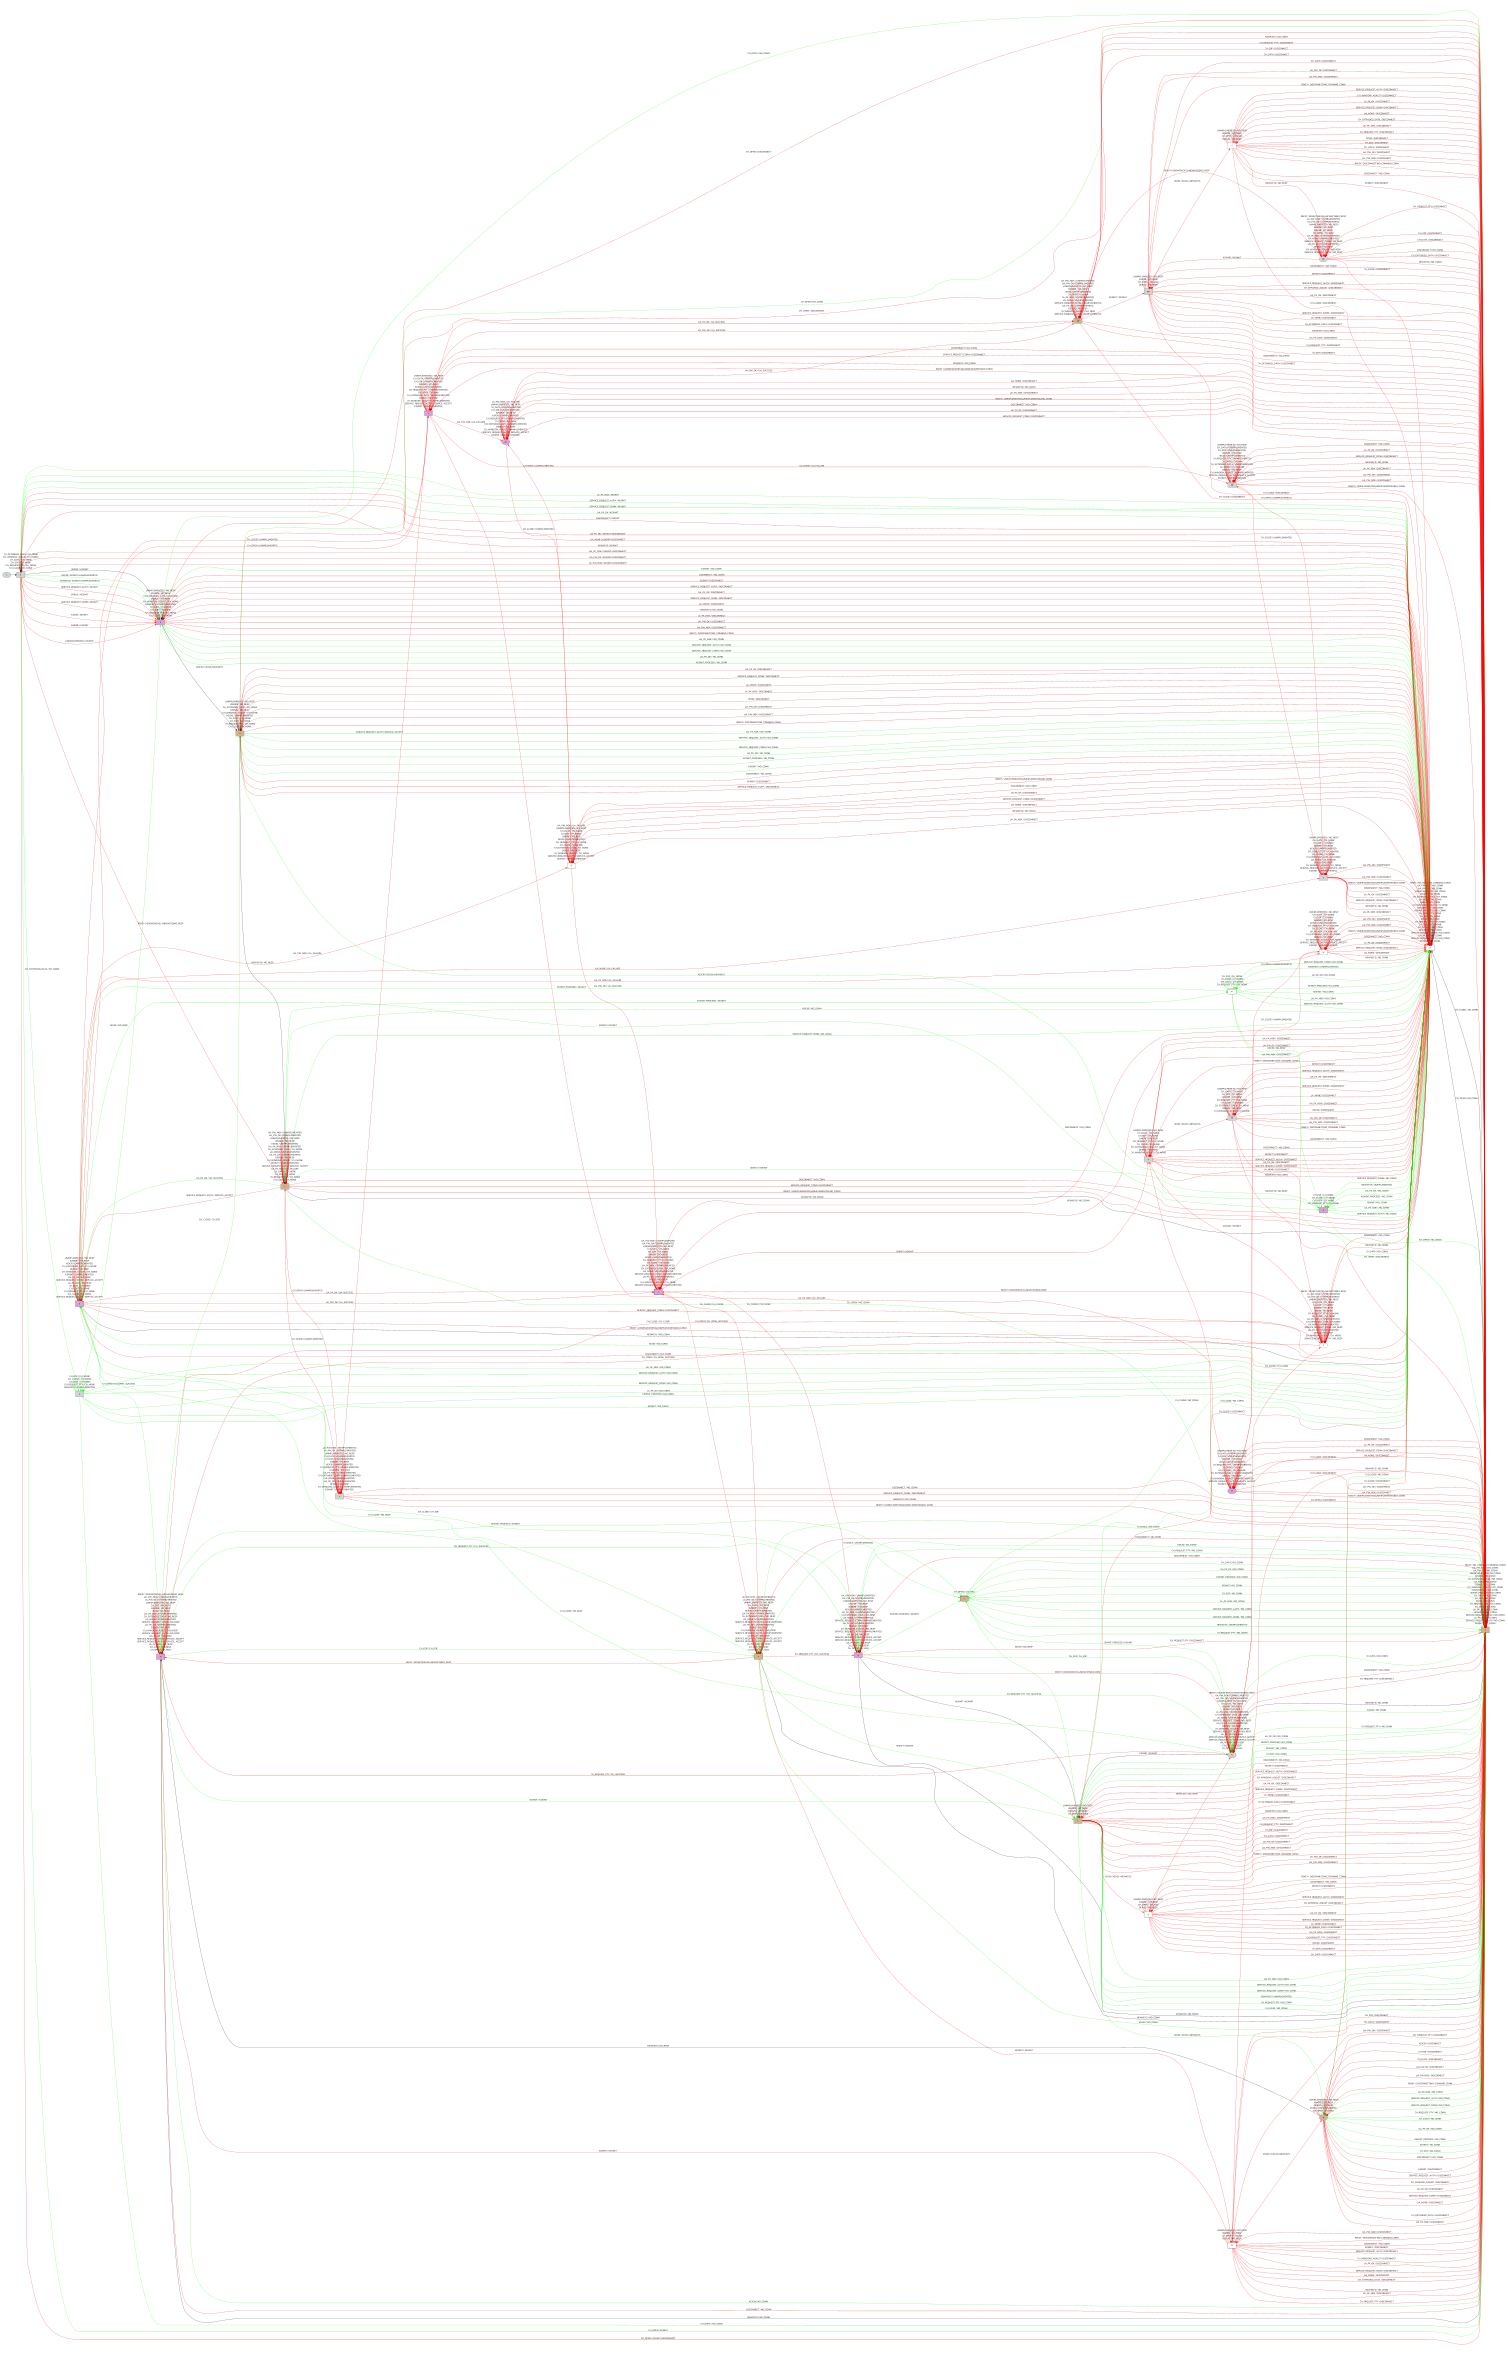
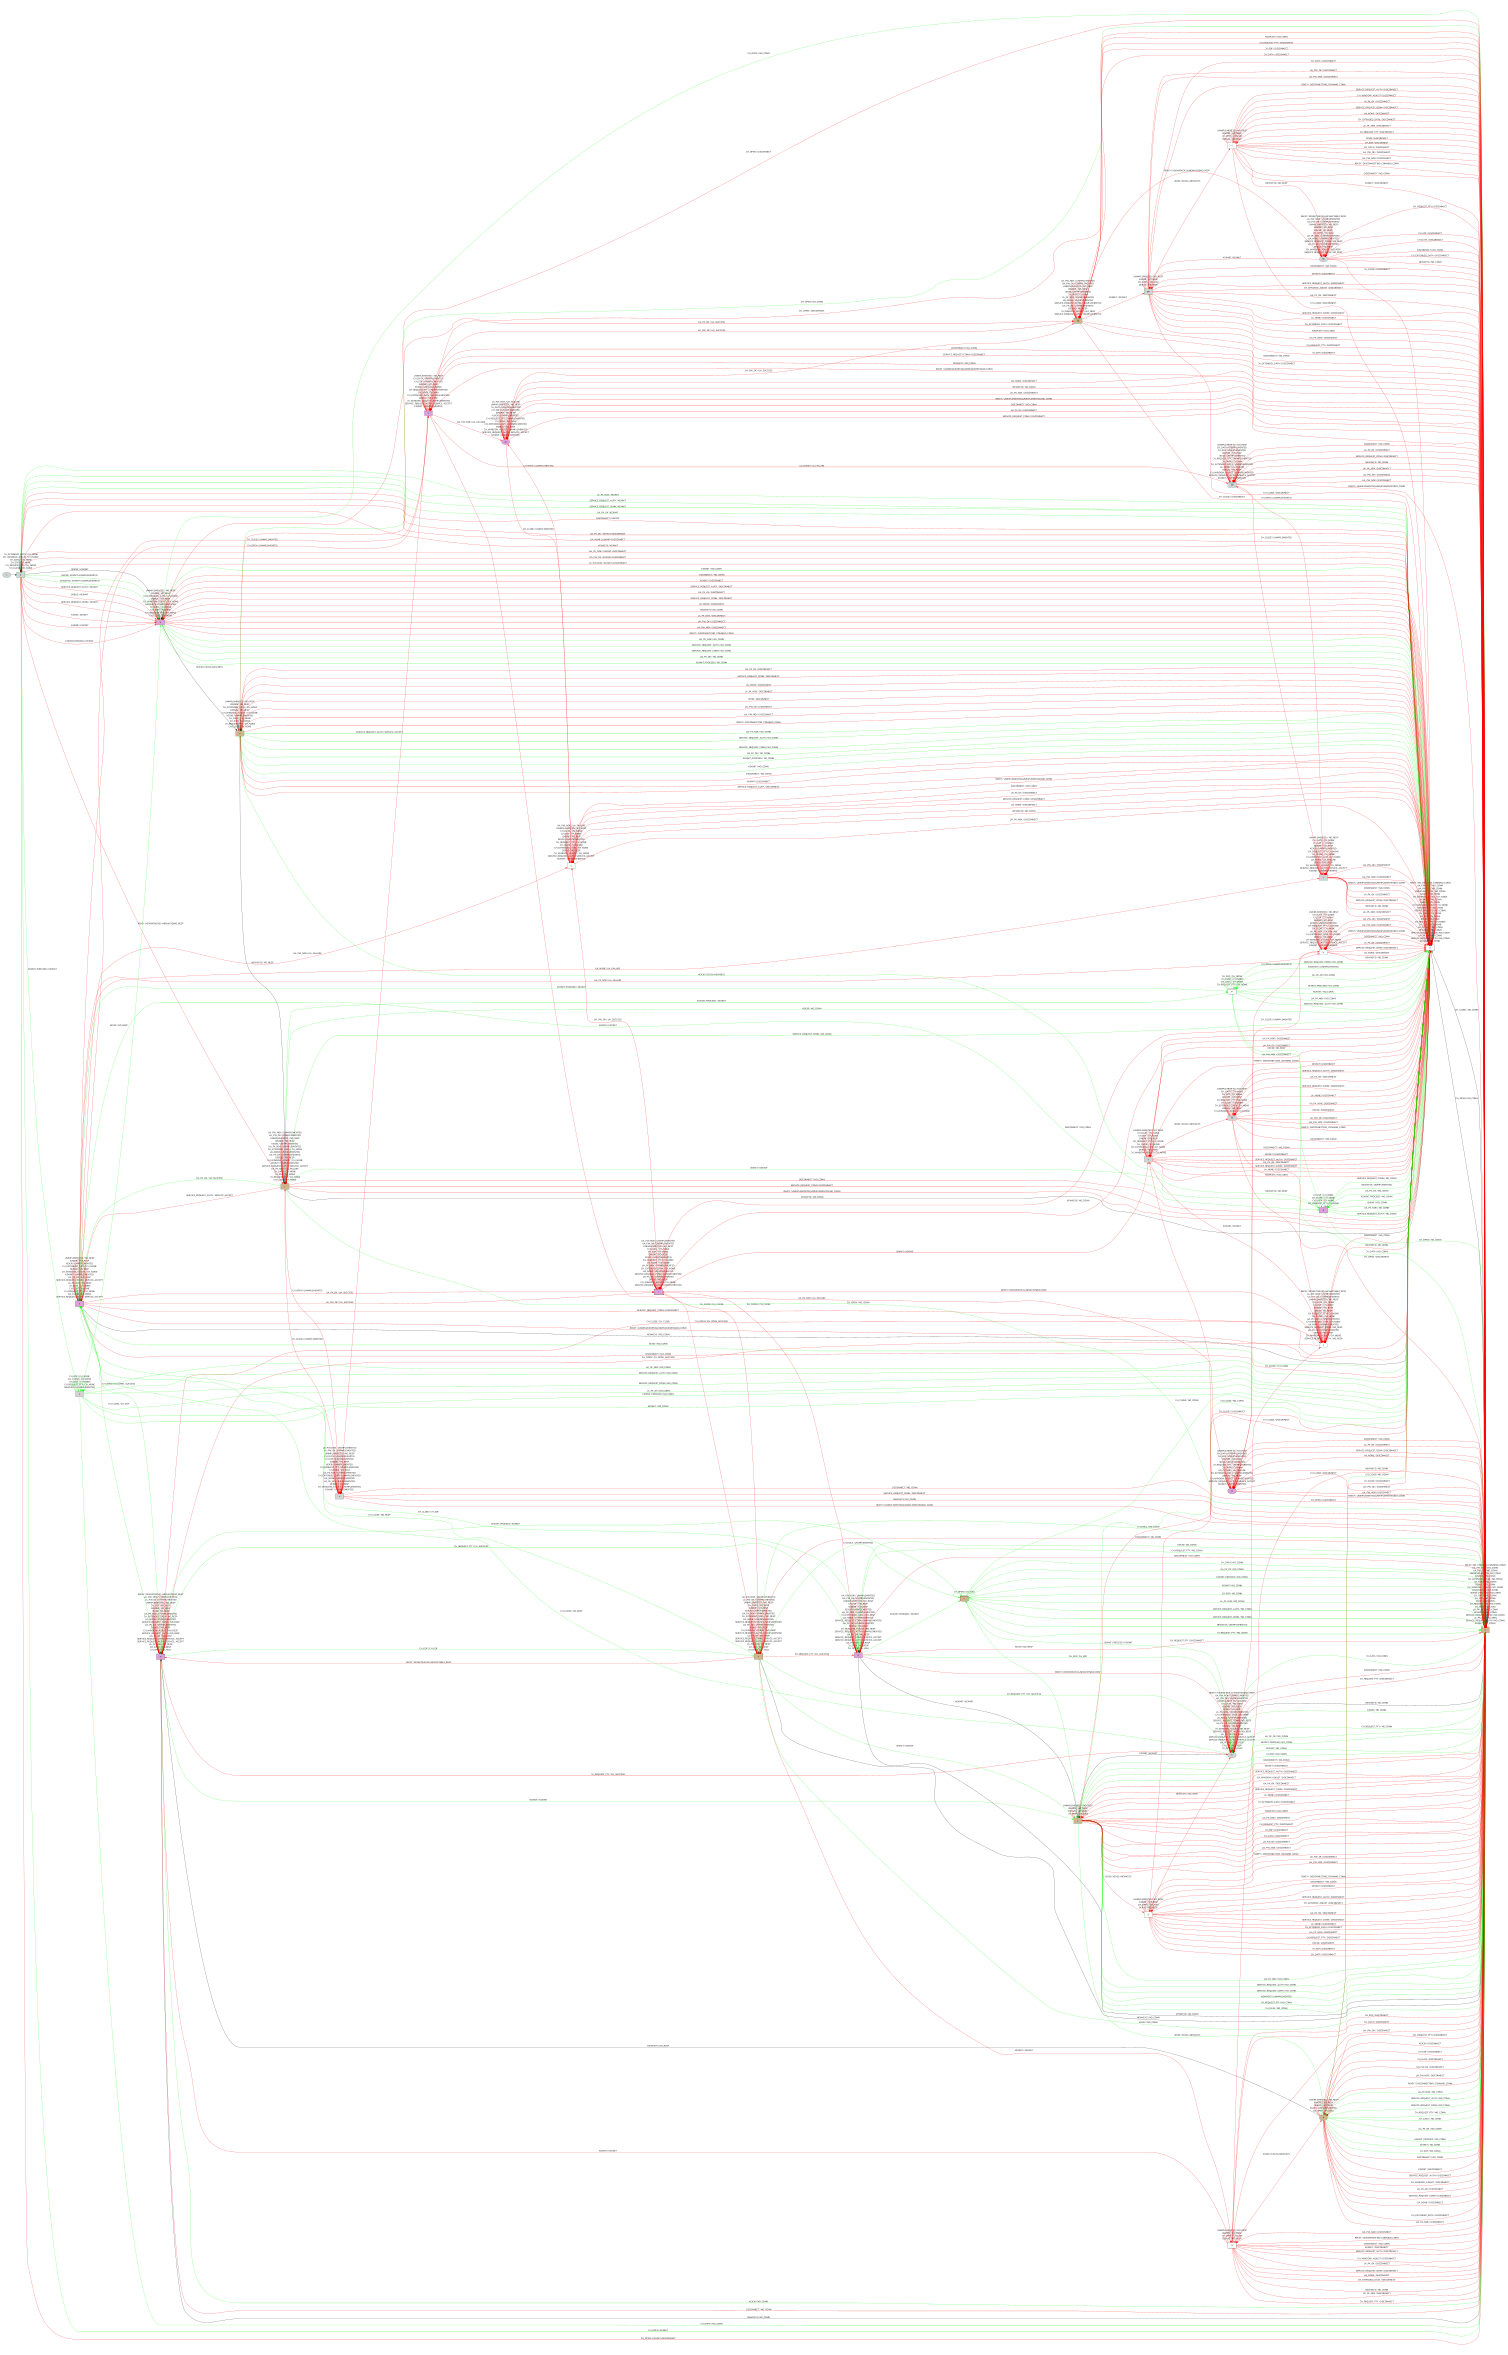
(42, 969) -> (42, 969)
(641, 1067) -> (638, 1060)
(235, 1200) -> (116, 1481)
(1325, 1460) -> (1286, 1428)
